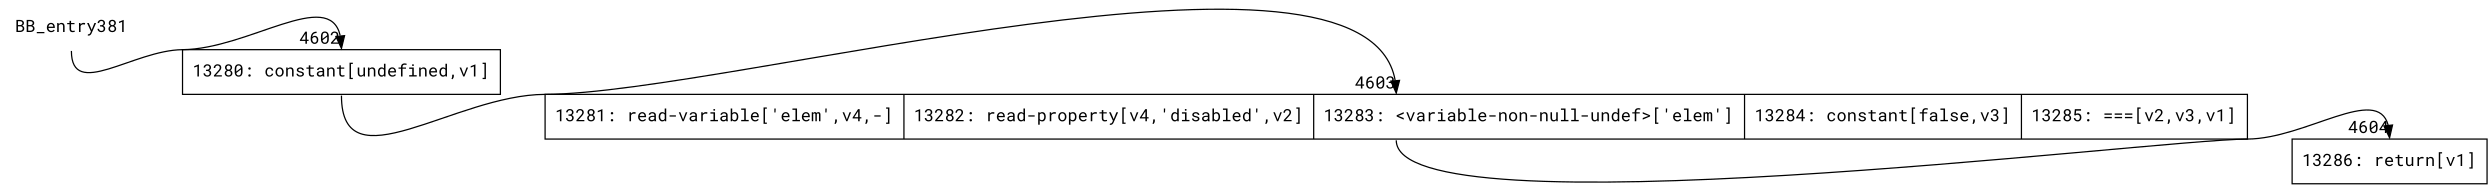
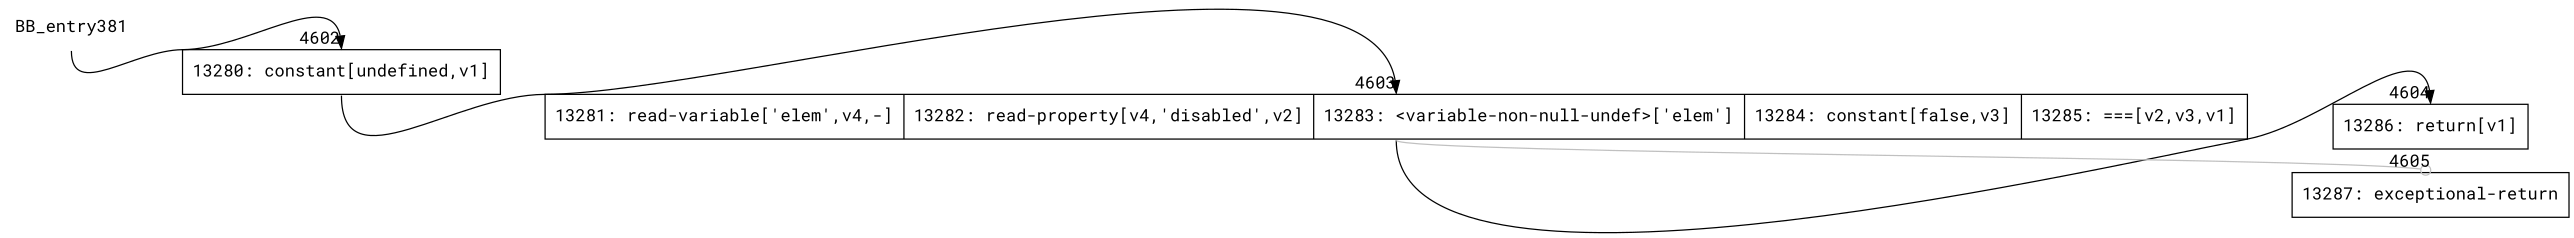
none -> (2431, 195)
